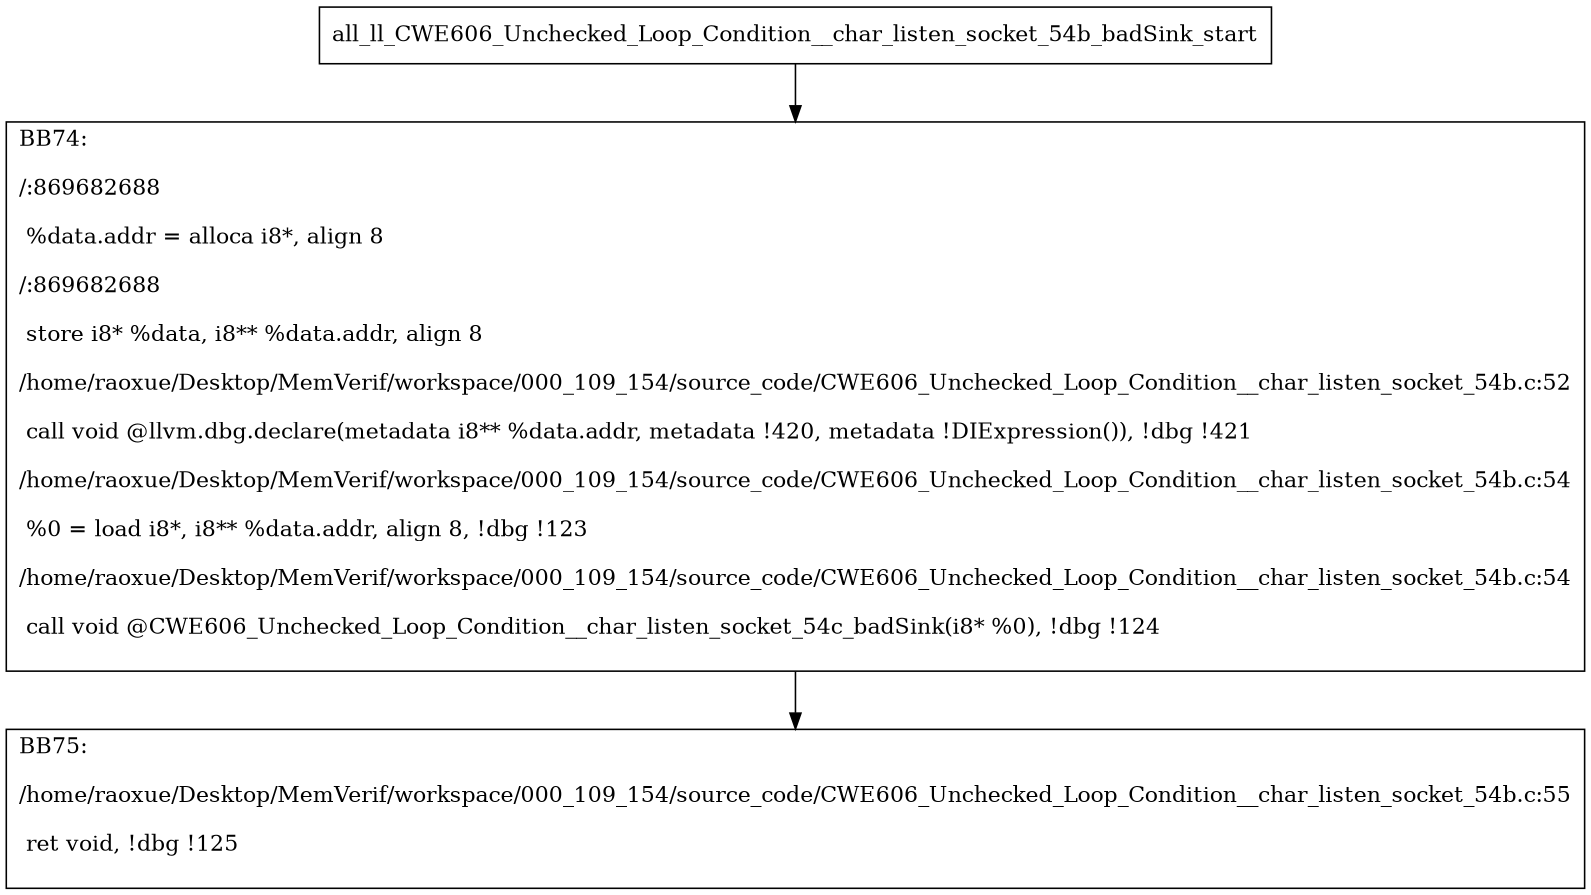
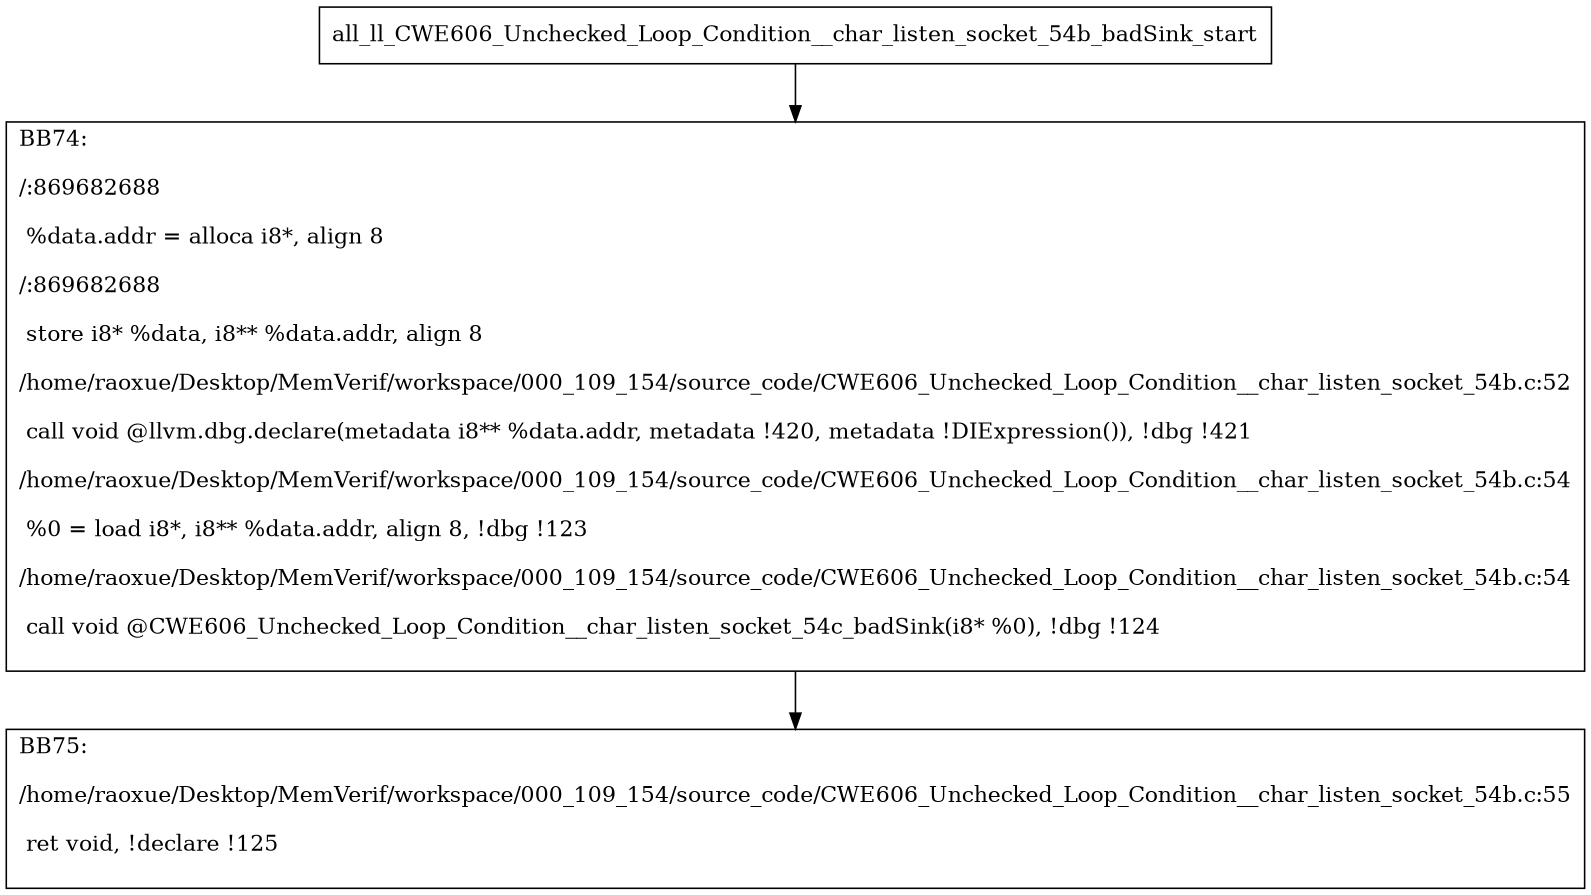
(129, 844) -> (149, 844)
